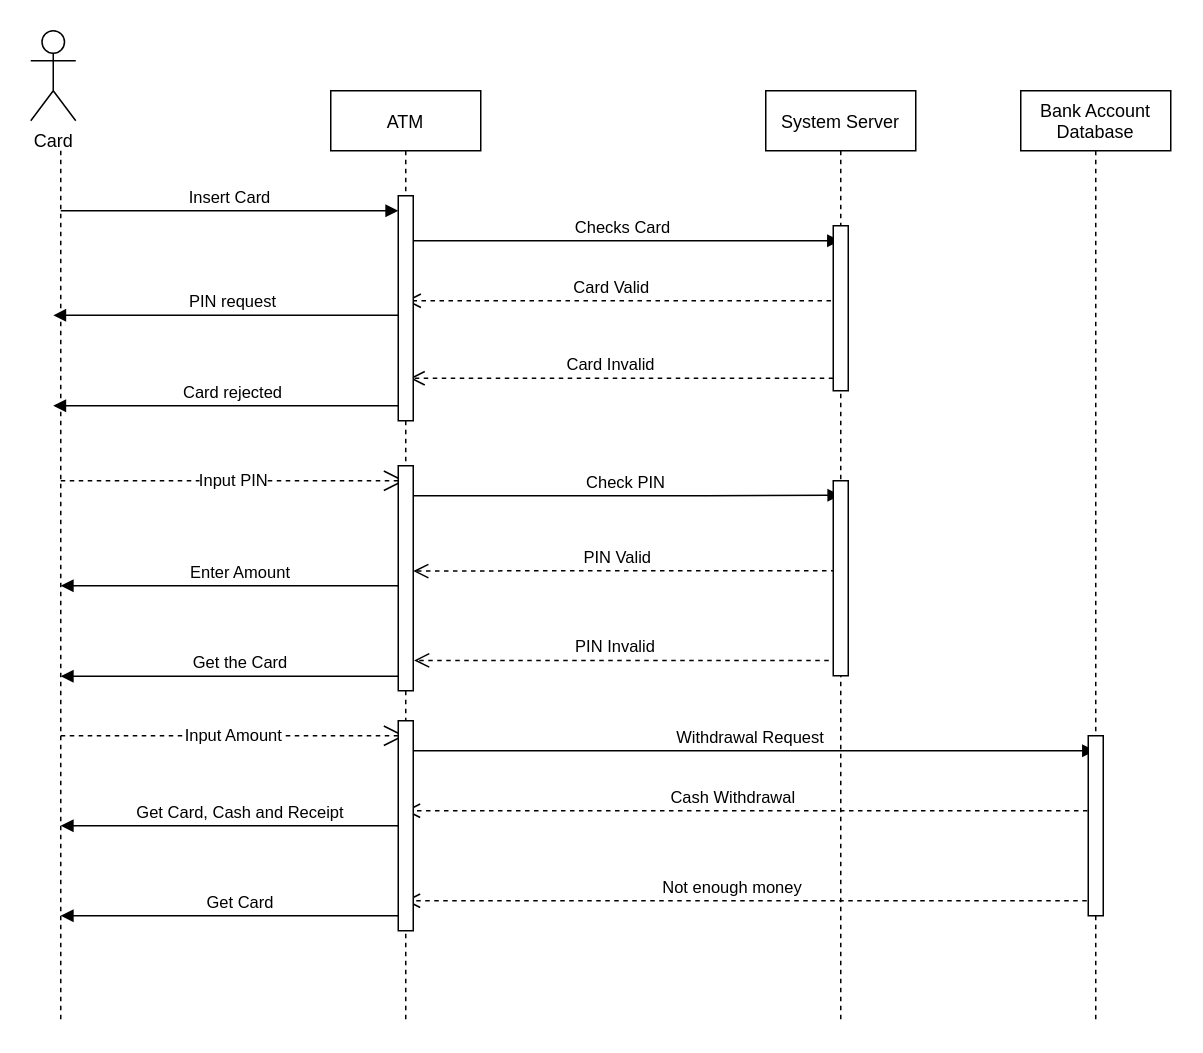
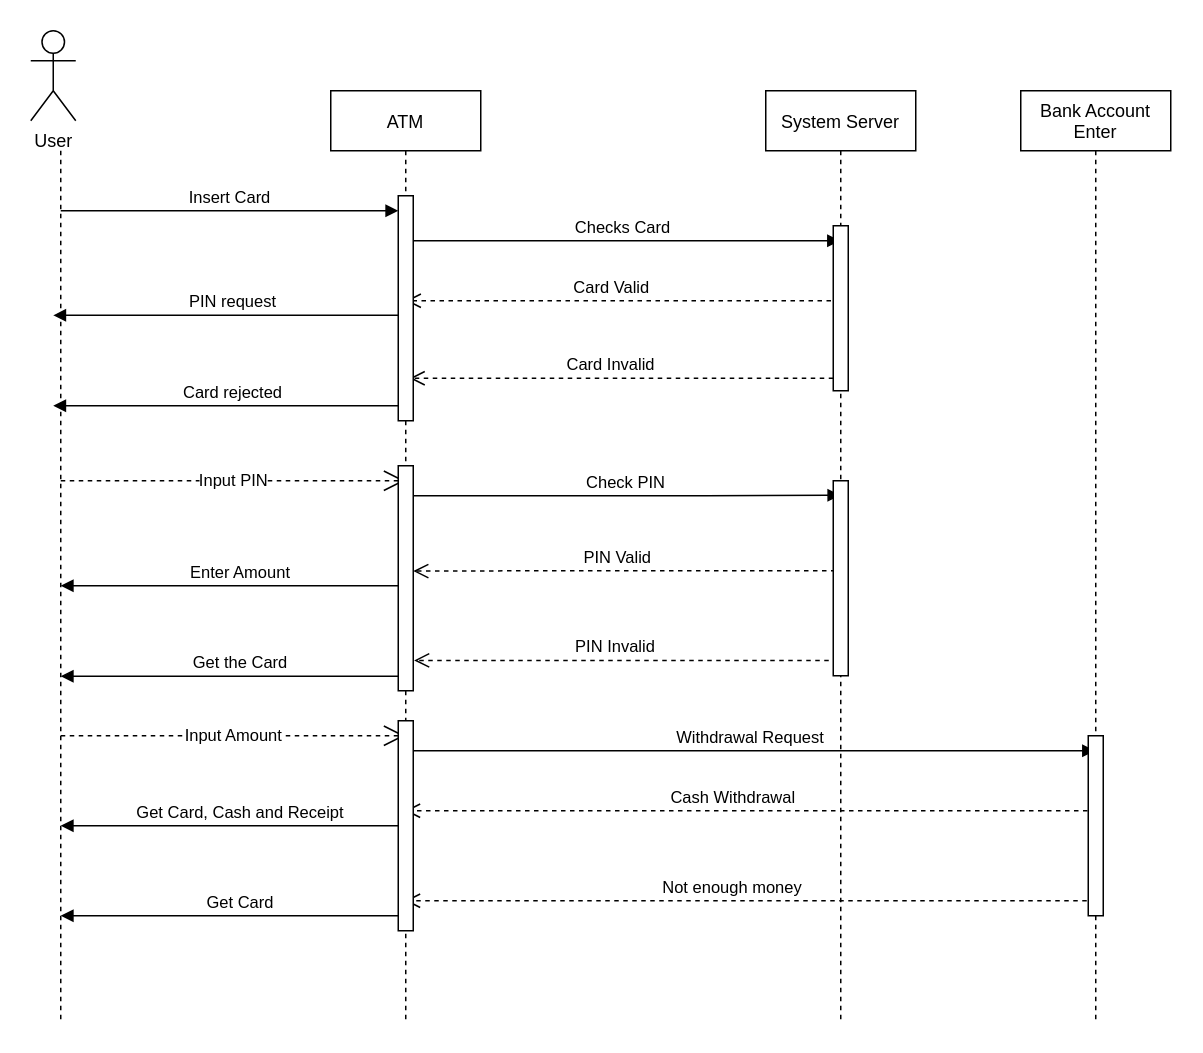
(1095, 111) -> (1095, 111)
(54, 142) -> (54, 142)
